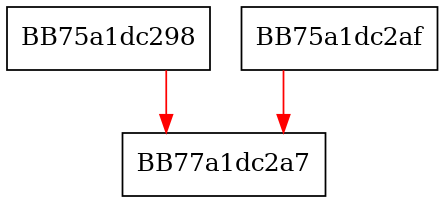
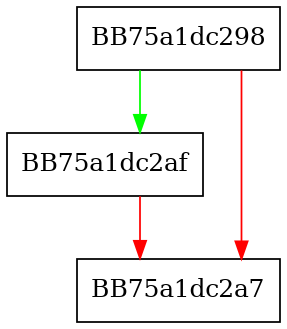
none -> (140, 93)
(224, 164) -> (178, 290)
